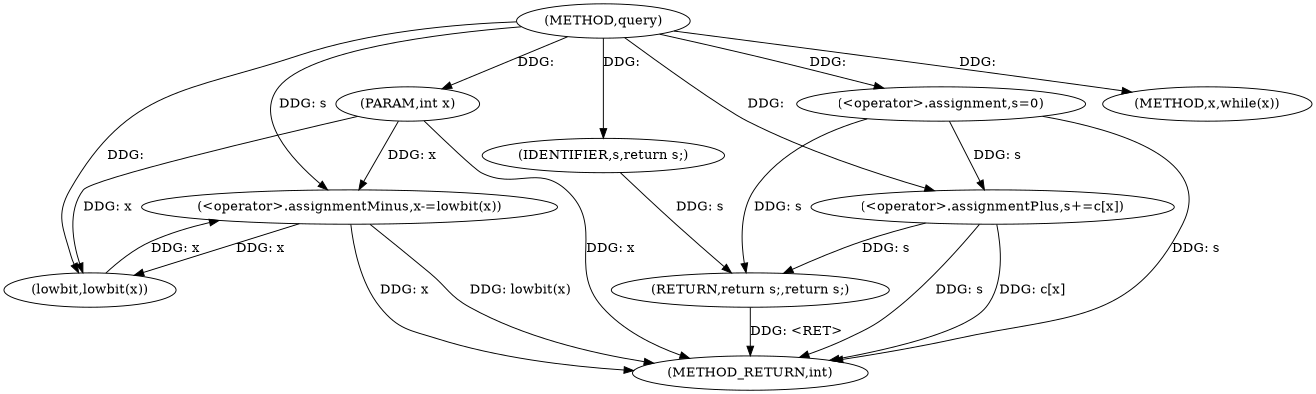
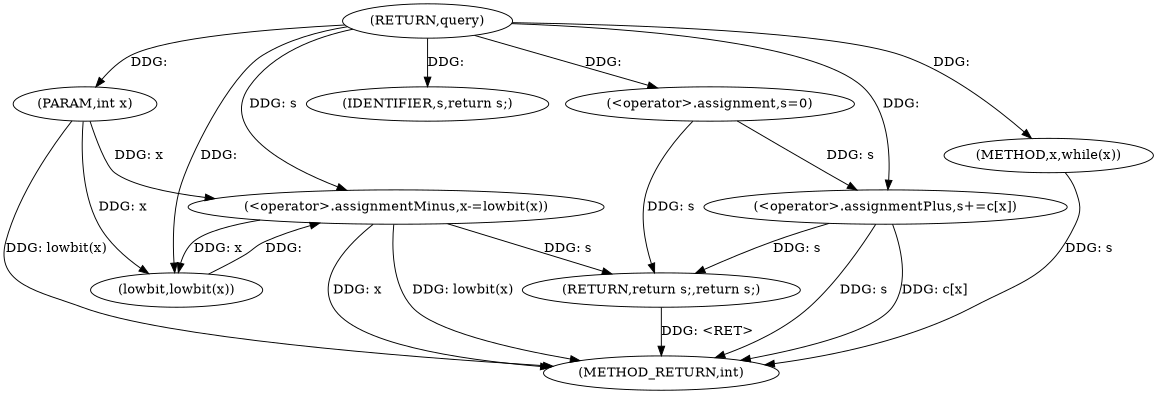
(603, 21) -> (428, 21)
(672, 220) -> (525, 247)
(176, 249) -> (286, 249)
(611, 249) -> (56, 249)
(1127, 292) -> (966, 310)
